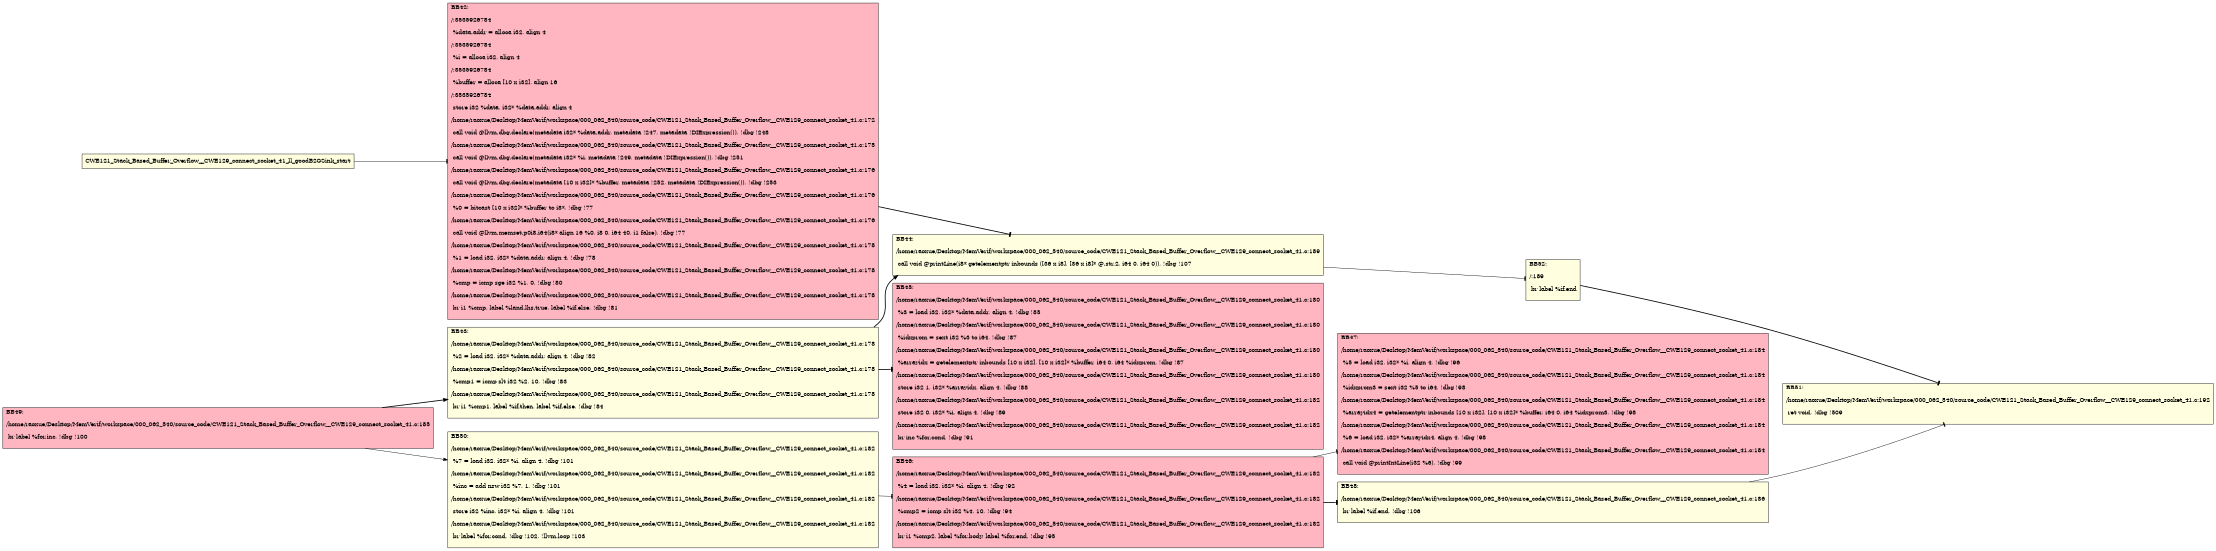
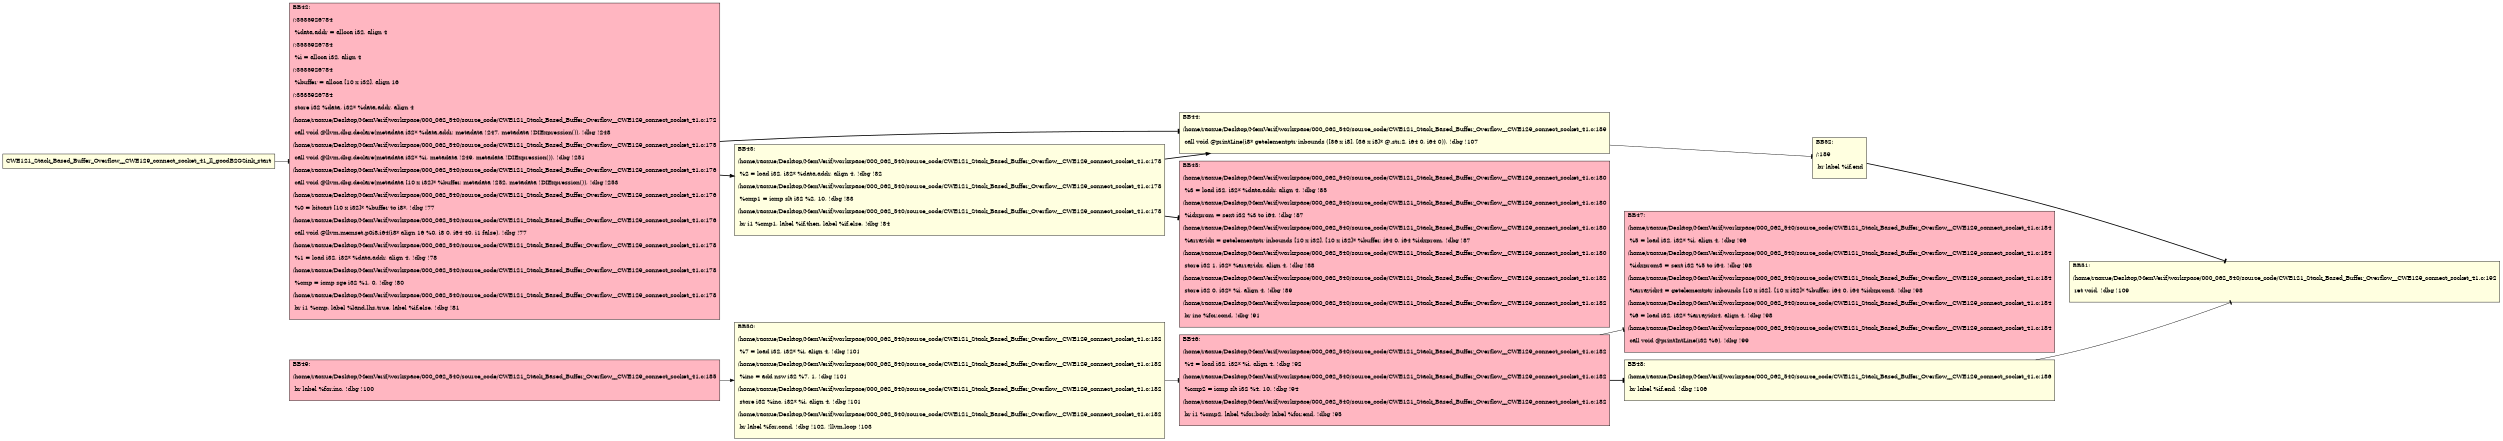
(413, 404) -> (725, 175)
(1814, 413) -> (2101, 291)
